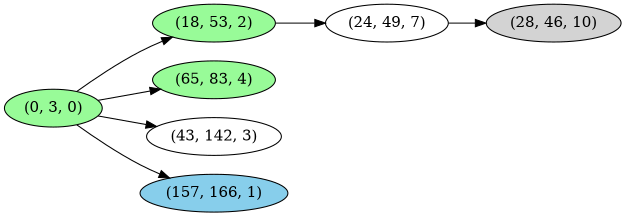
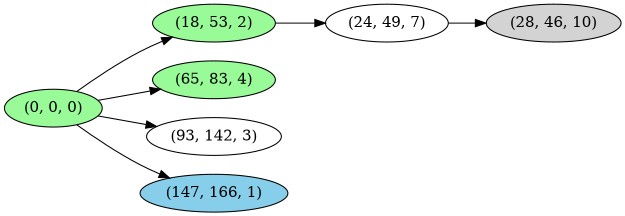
(53, 108) -> (53, 108)
(214, 136) -> (214, 136)
(214, 193) -> (214, 193)
